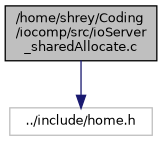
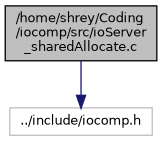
(81, 122) -> (81, 122)
